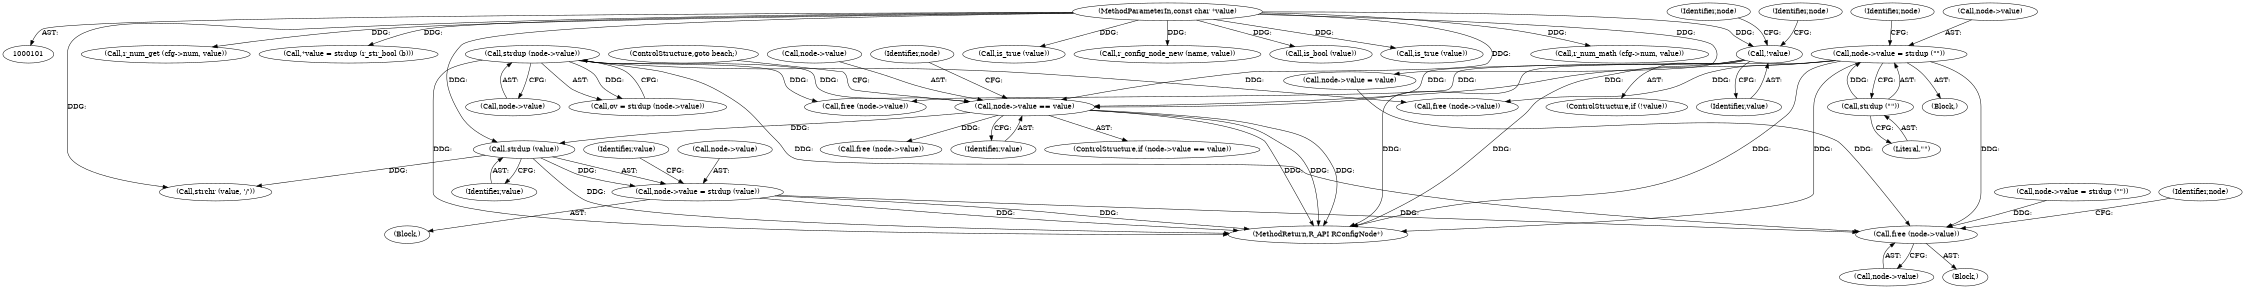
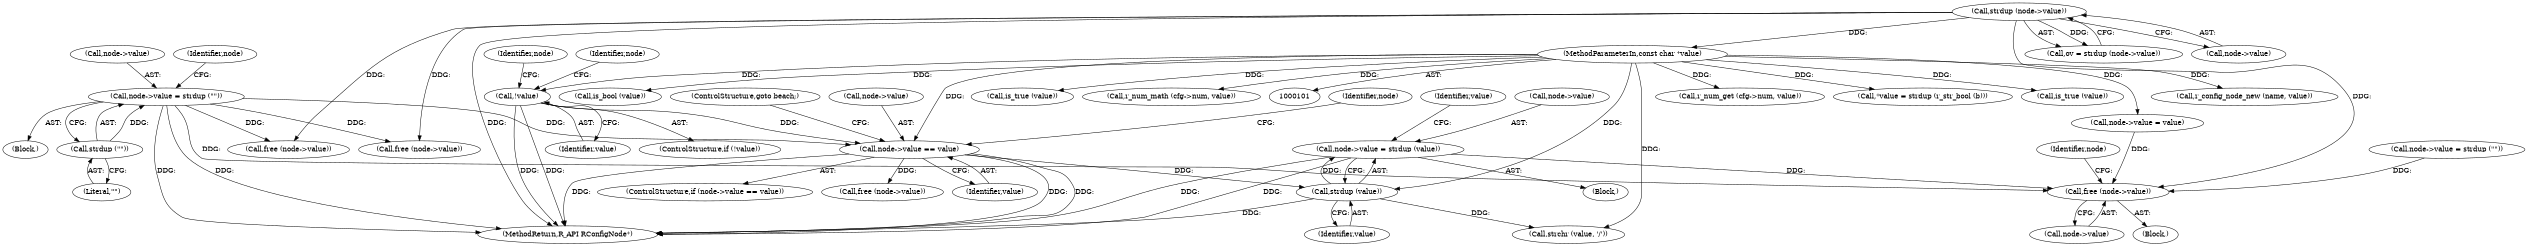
(815, 78) -> (1833, 32)
none -> (1348, 166)
